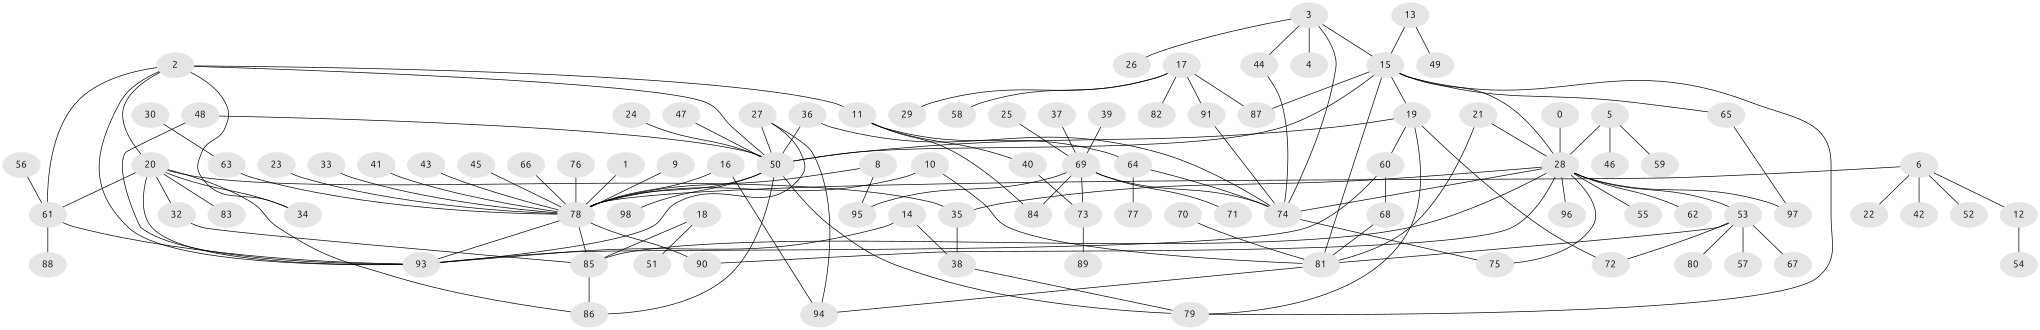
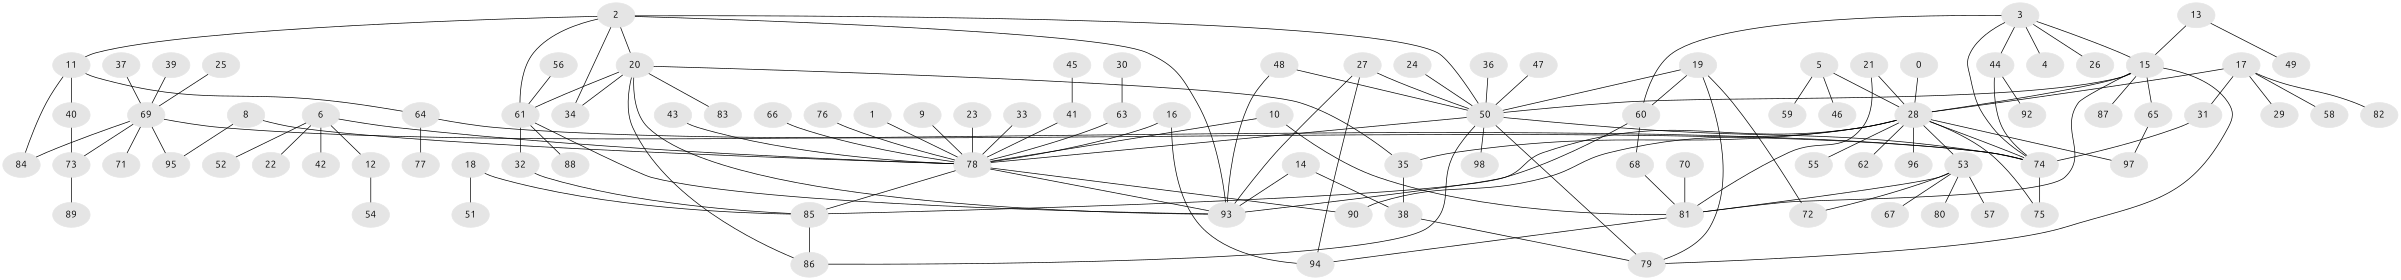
none -> (1806, 23)
(1219, 90) -> (2114, 86)
(1399, 90) -> none
(1207, 115) -> (2203, 115)
none -> (2027, 115)
(1143, 149) -> (1764, 135)
(164, 190) -> (520, 140)
(526, 190) -> (1072, 90)
